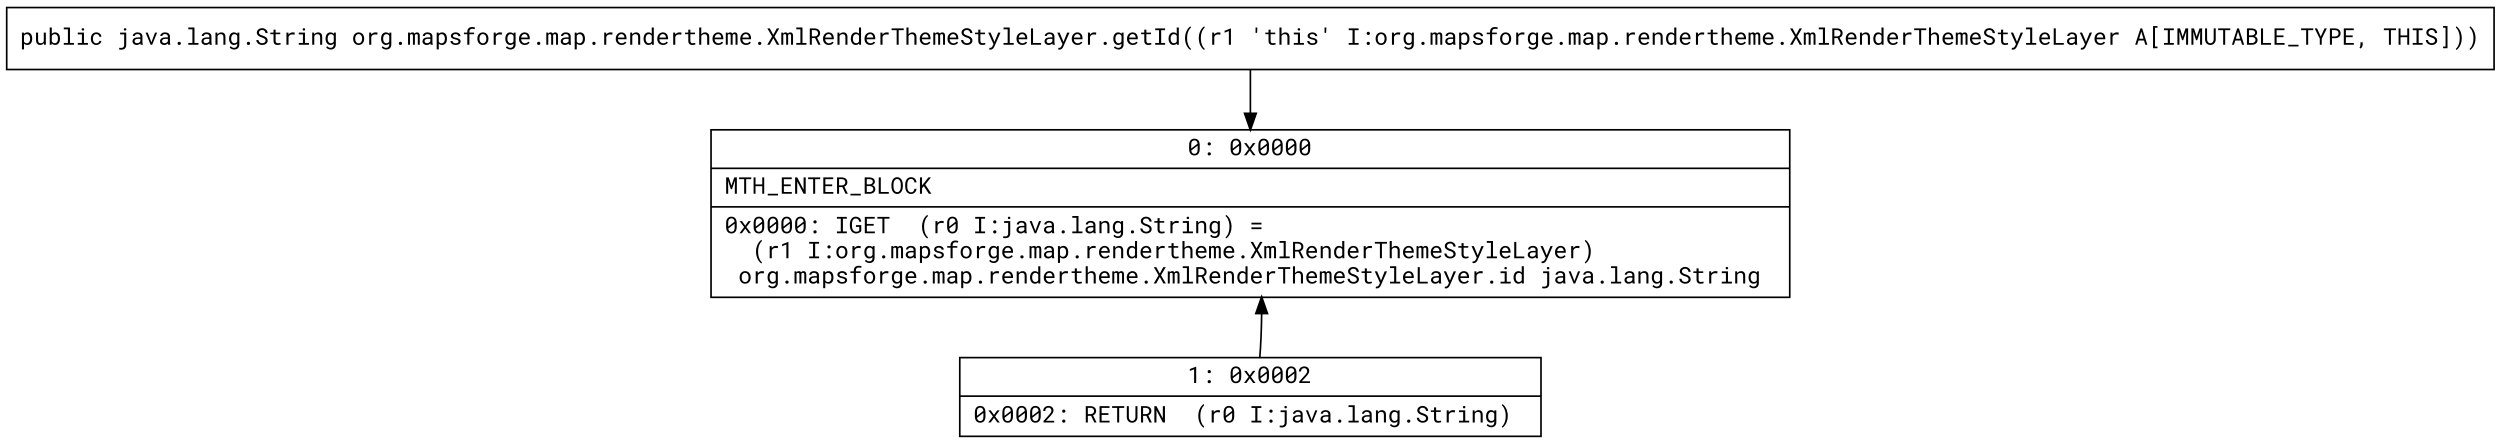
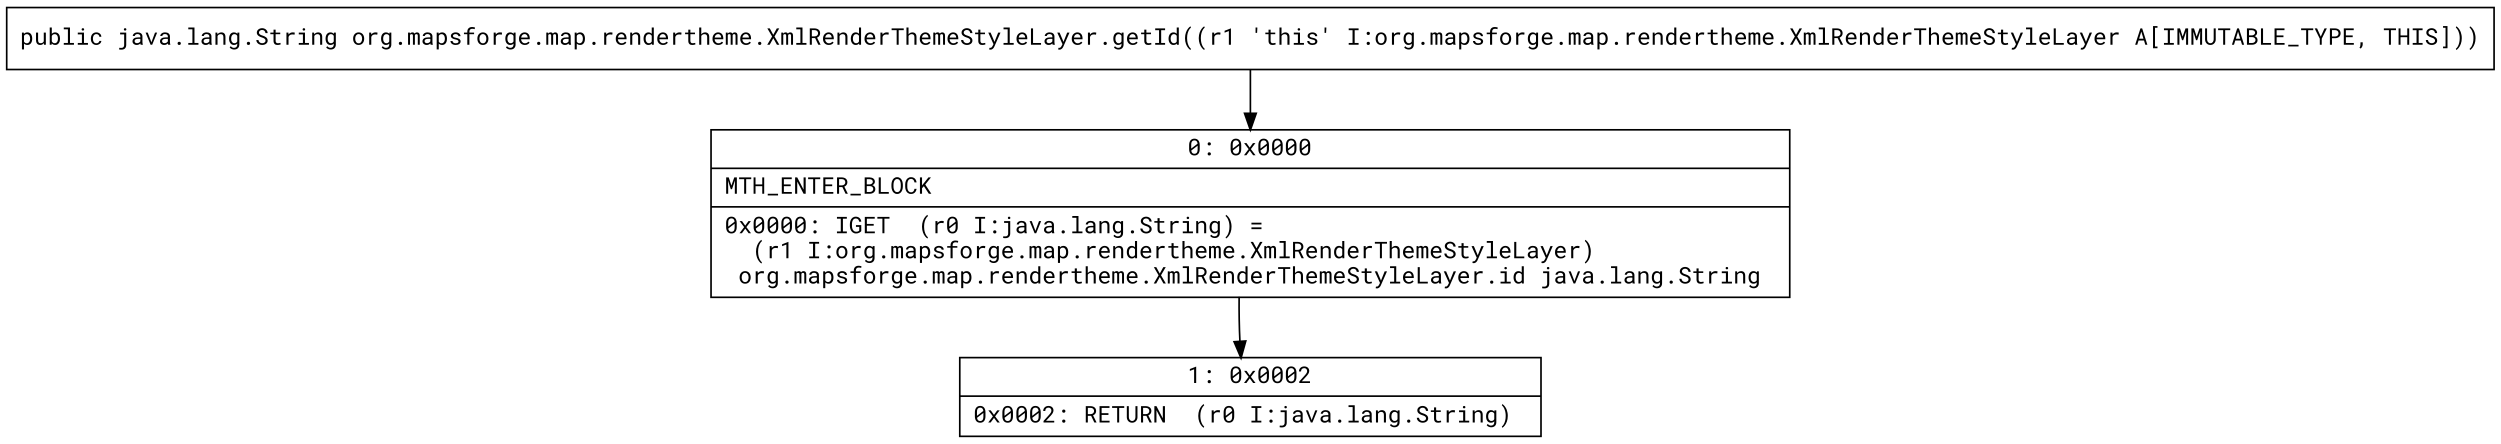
(1261, 336) -> (1239, 319)
